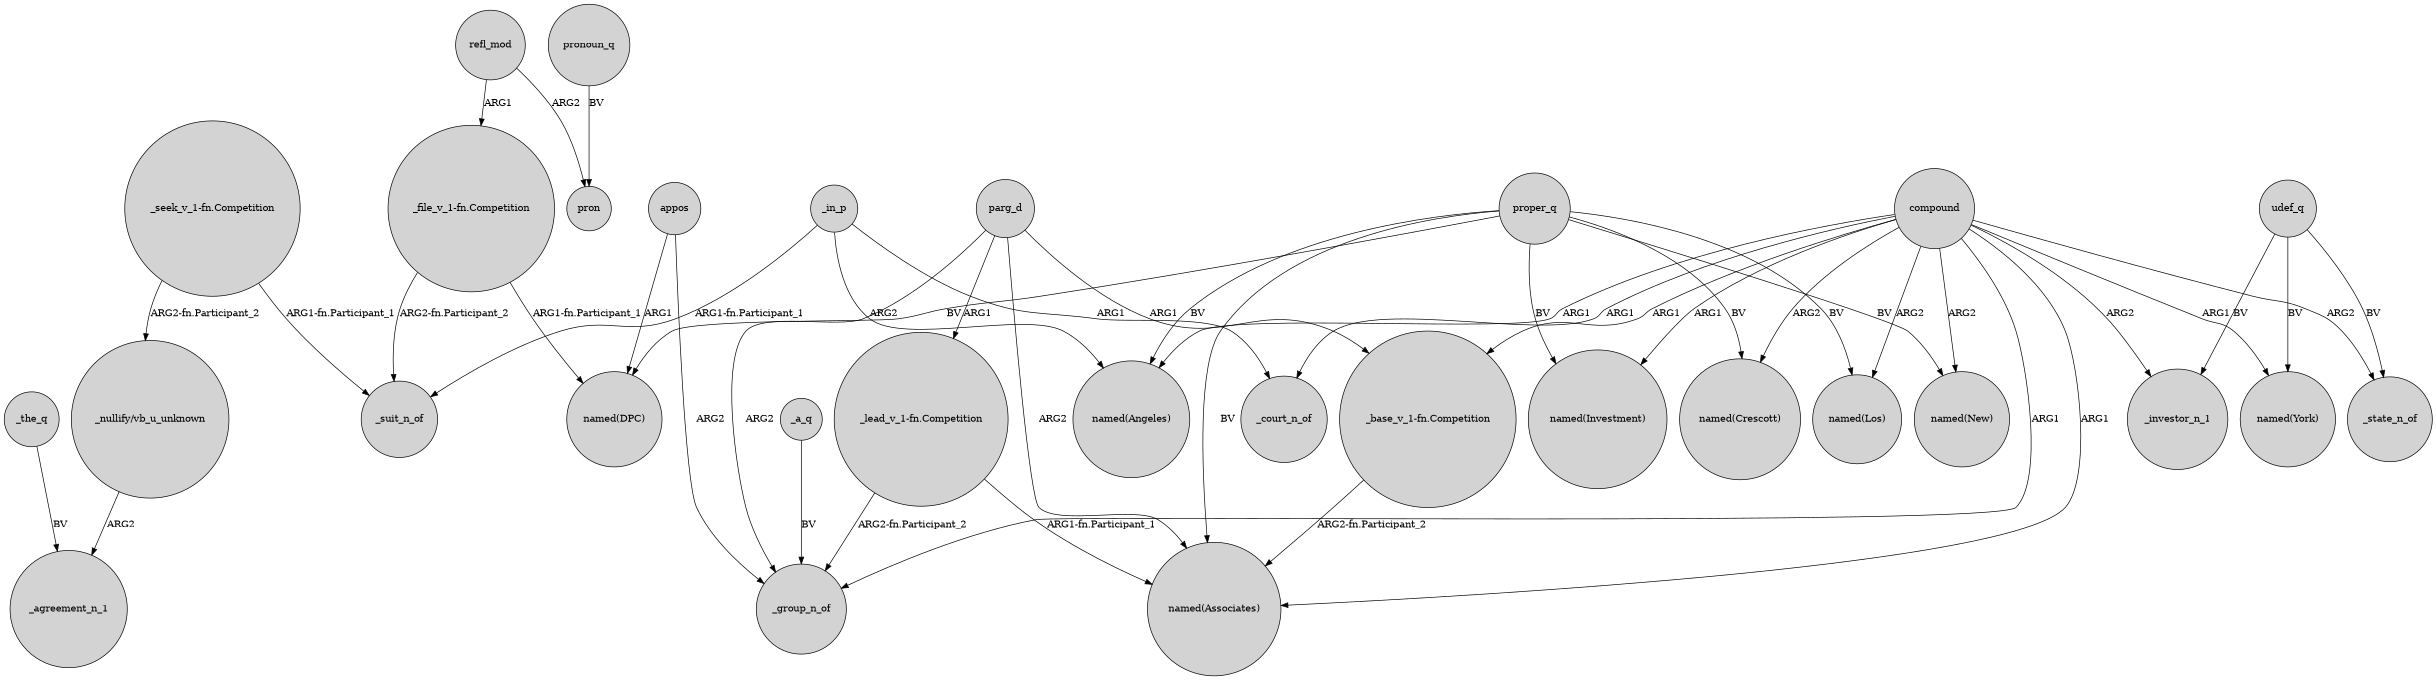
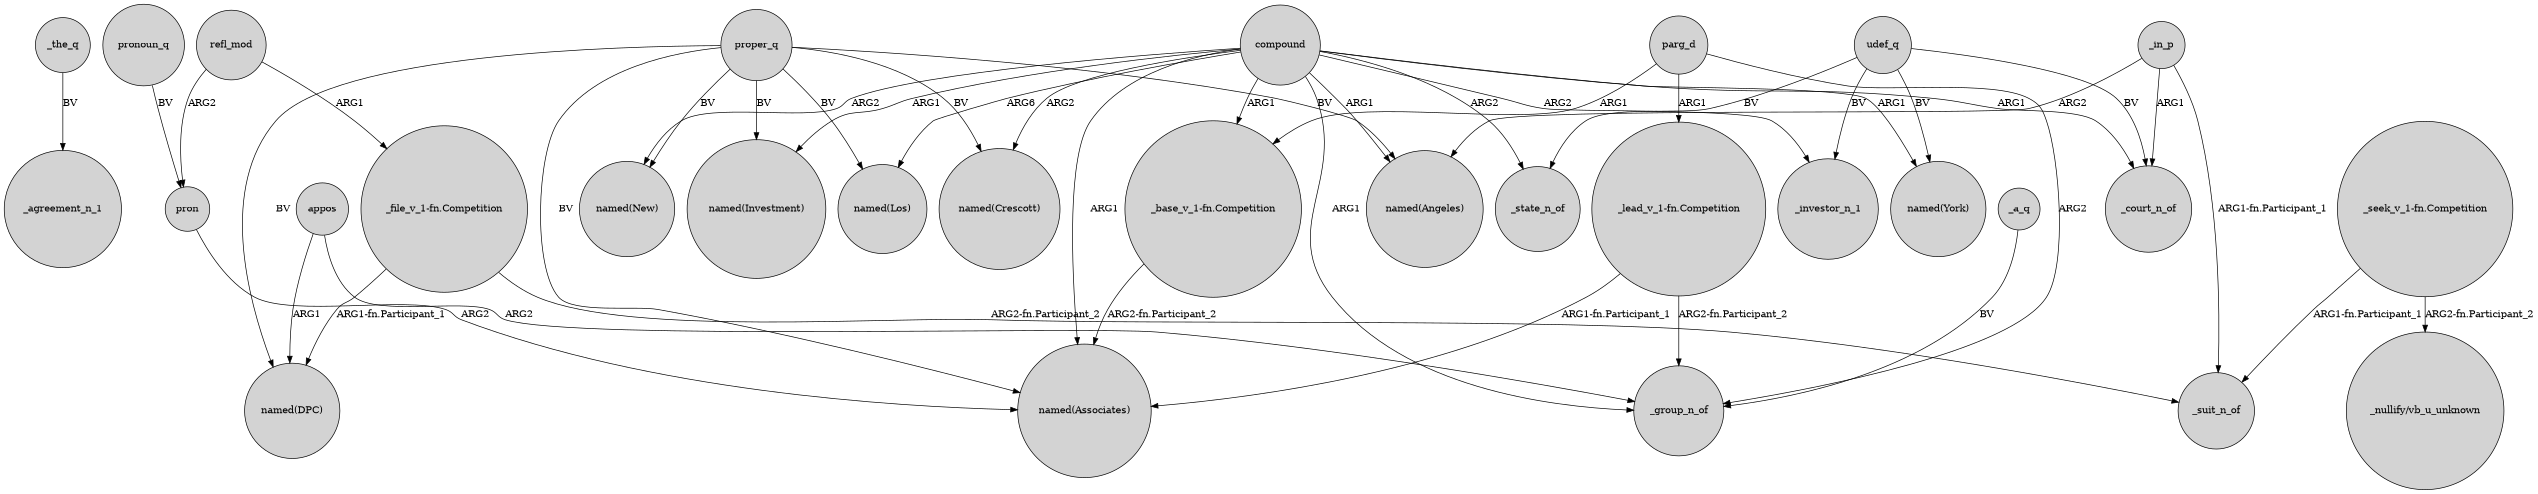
none -> (2050, 71)
(1910, 314) -> (1021, 103)
(1028, 450) -> (584, 357)
(107, 520) -> none
